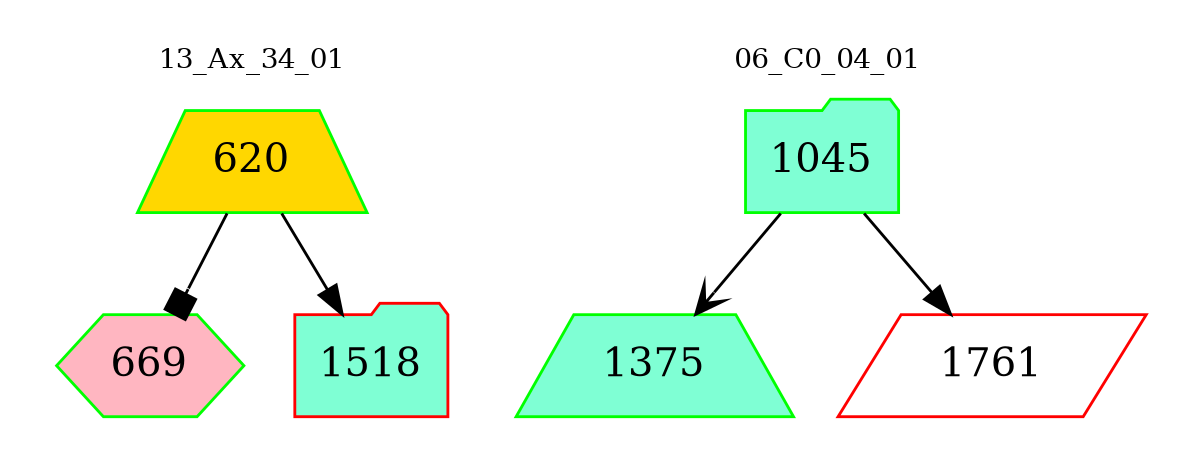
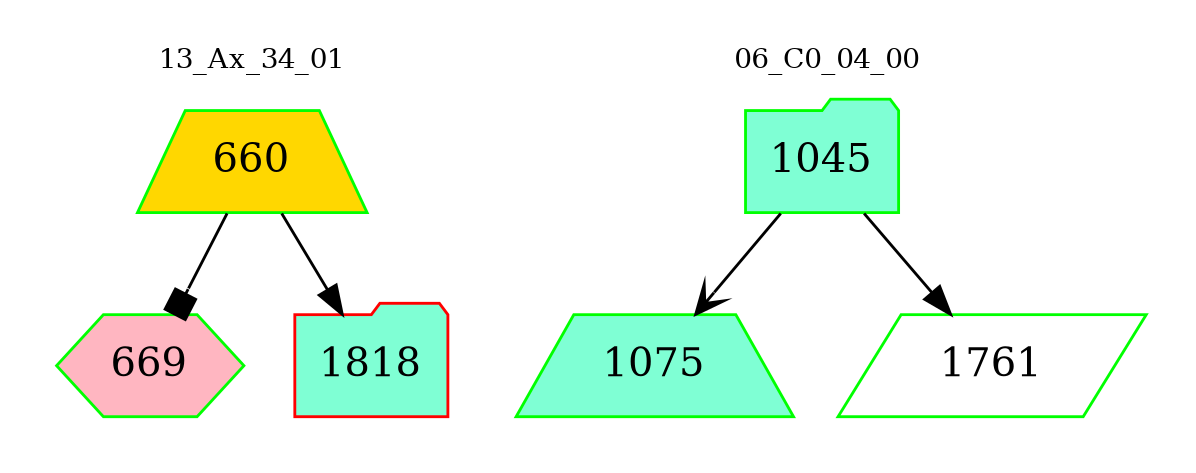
(828, 61) -> (828, 61)
(252, 162) -> (252, 162)
(371, 366) -> (371, 366)
(655, 366) -> (655, 366)
(992, 366) -> (992, 366)
